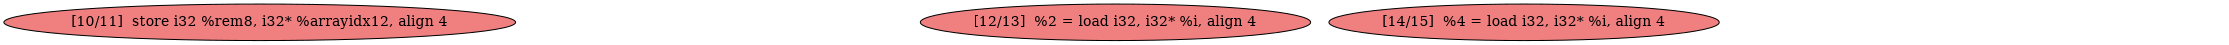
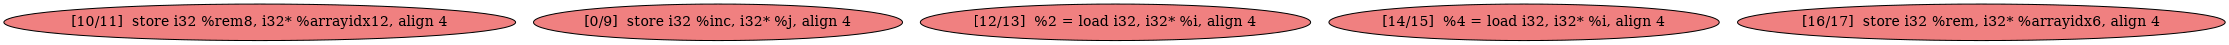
none -> (718, 22)
none -> (1981, 22)
